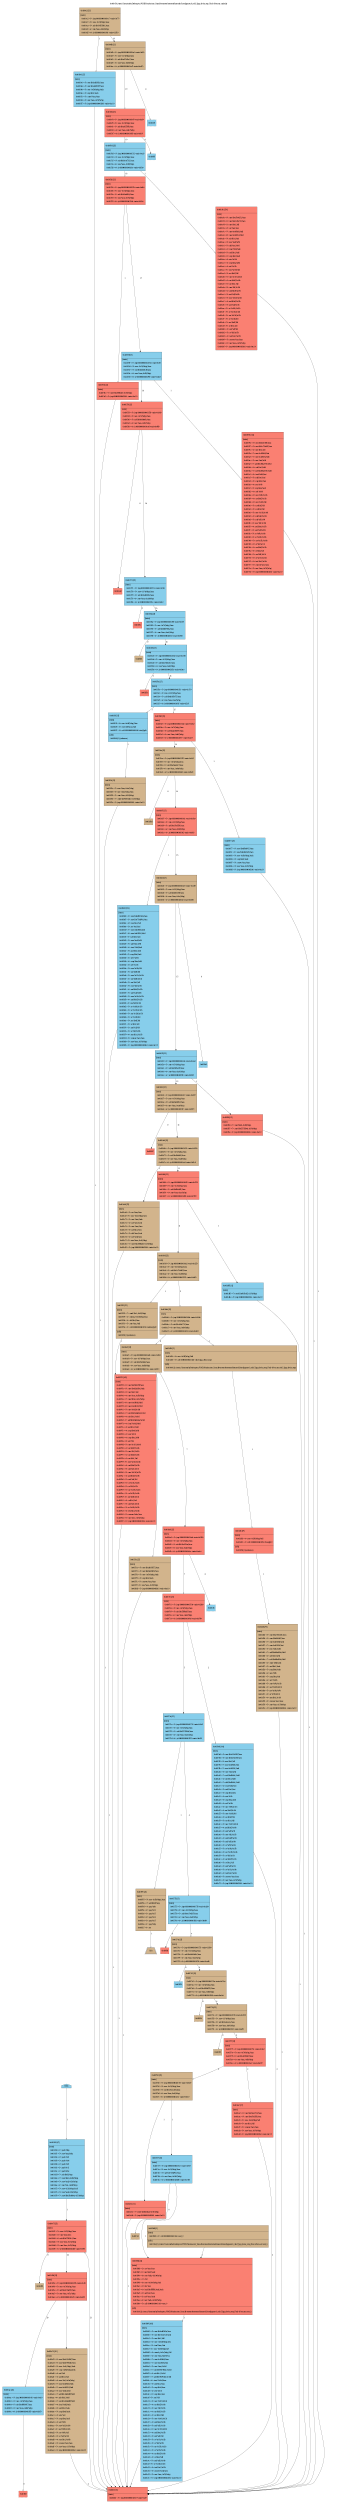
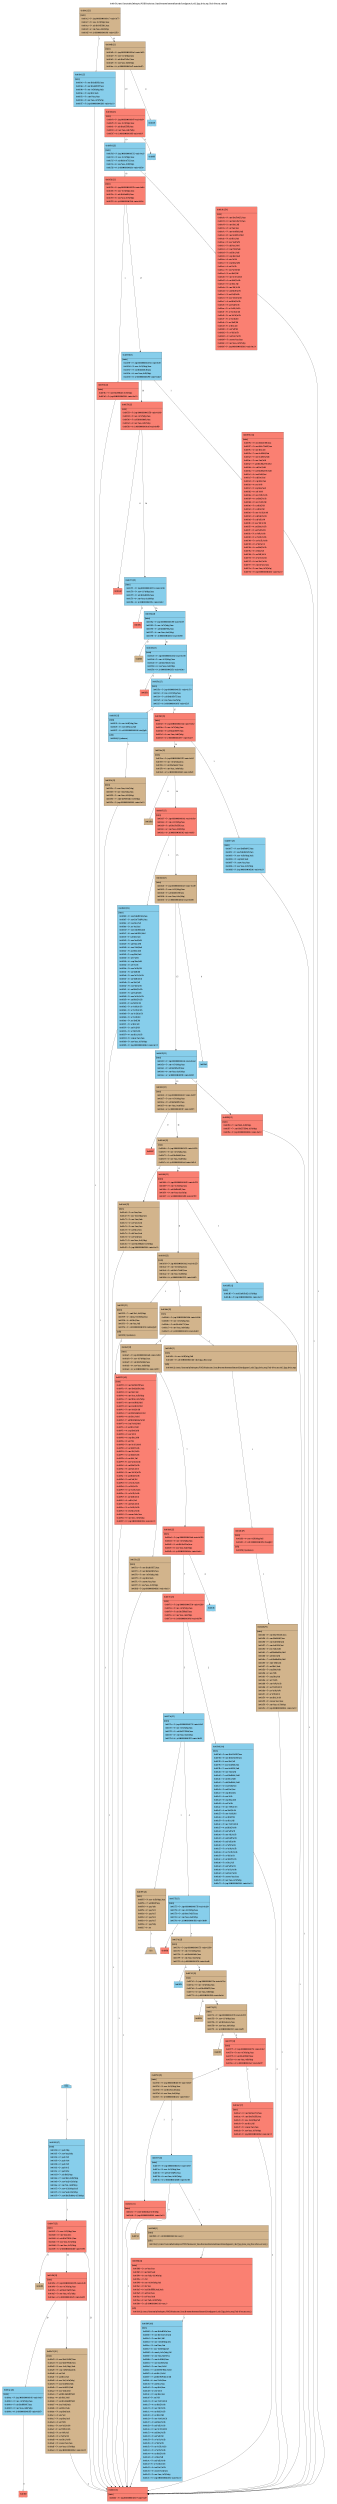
(167, 2220) -> (190, 2204)
